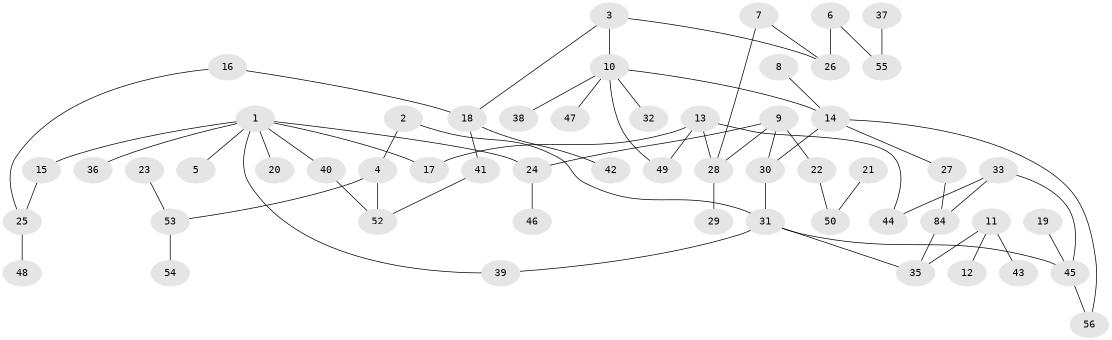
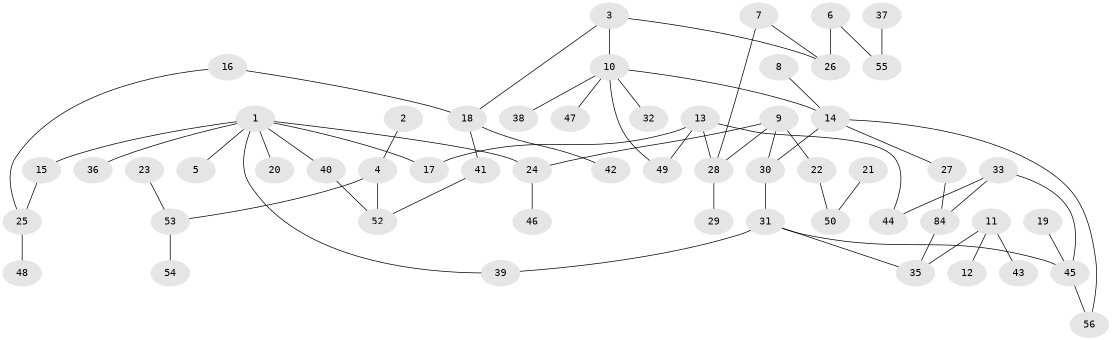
(581, 180) -> none
